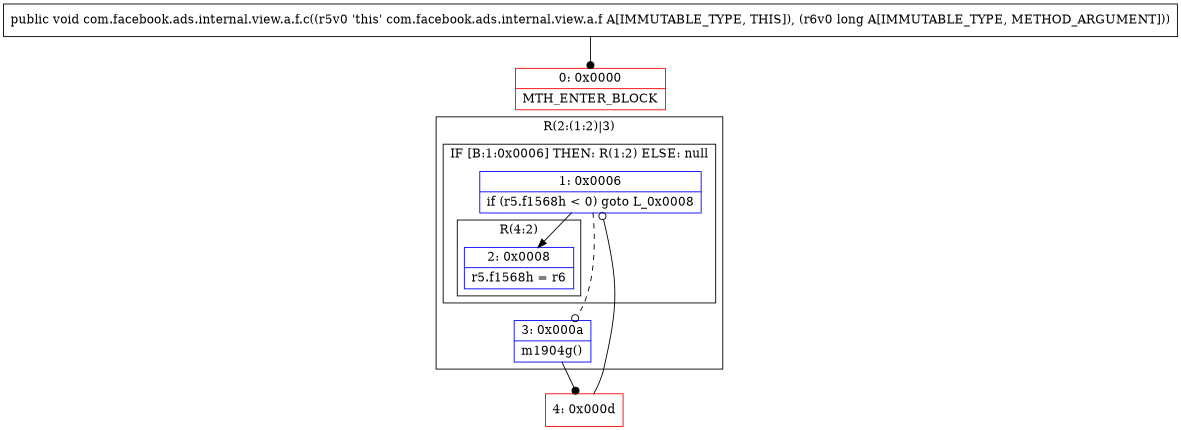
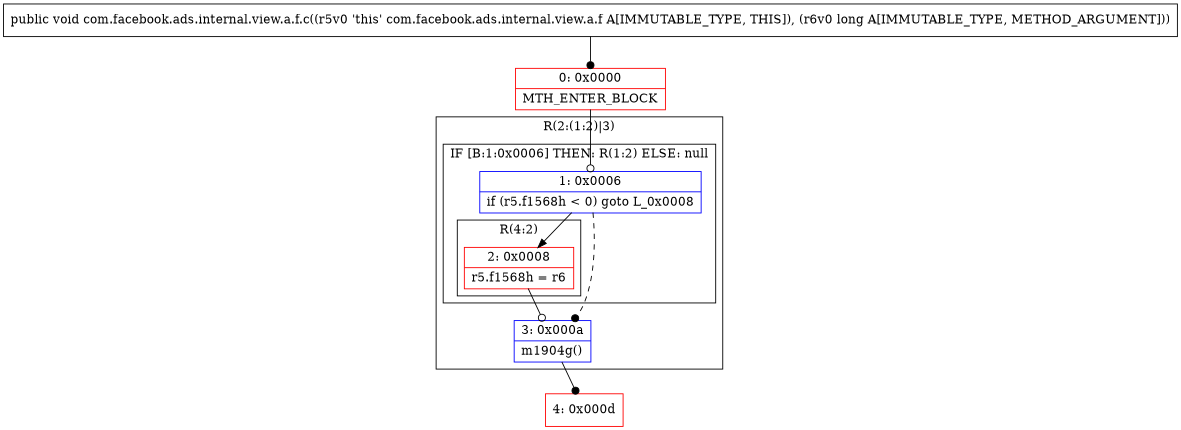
(593, 265) -> (593, 265)
(519, 268) -> (519, 268)
none -> (534, 301)
(614, 312) -> (590, 137)
